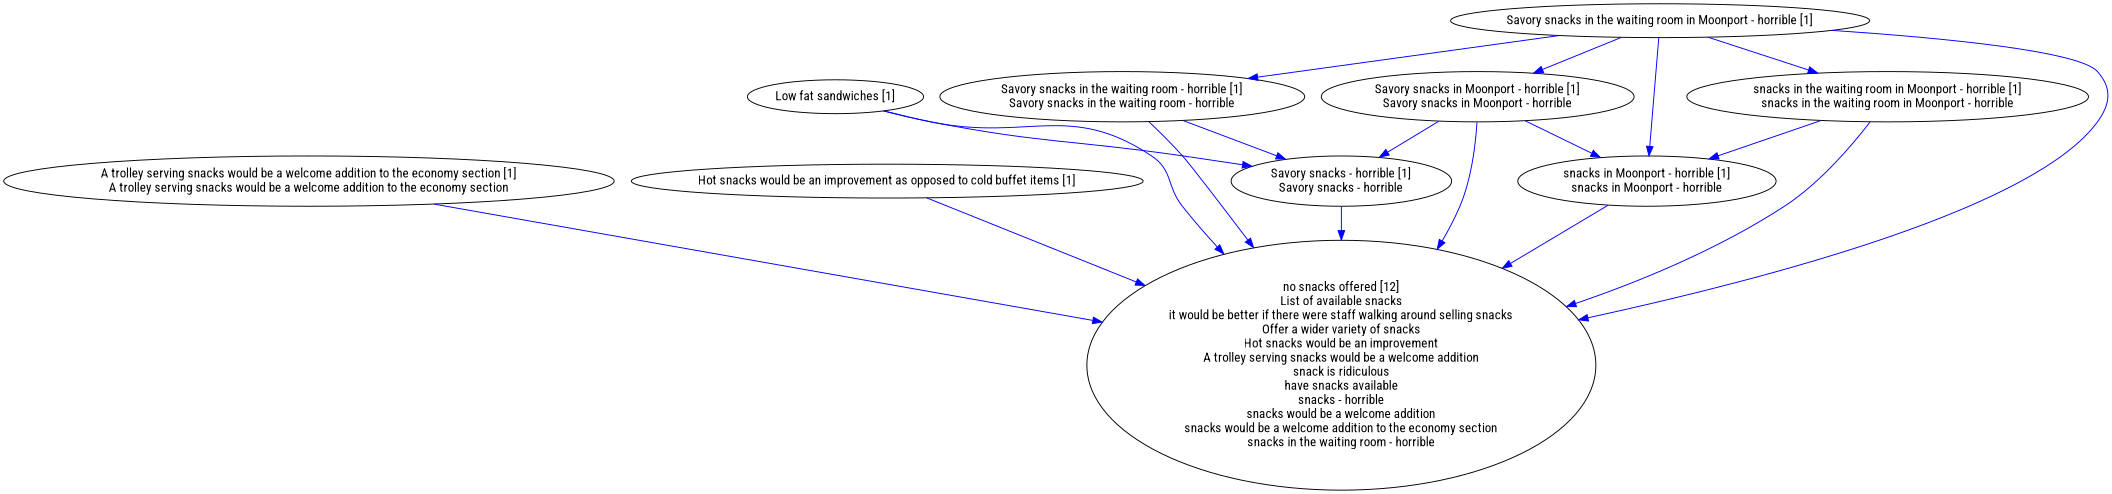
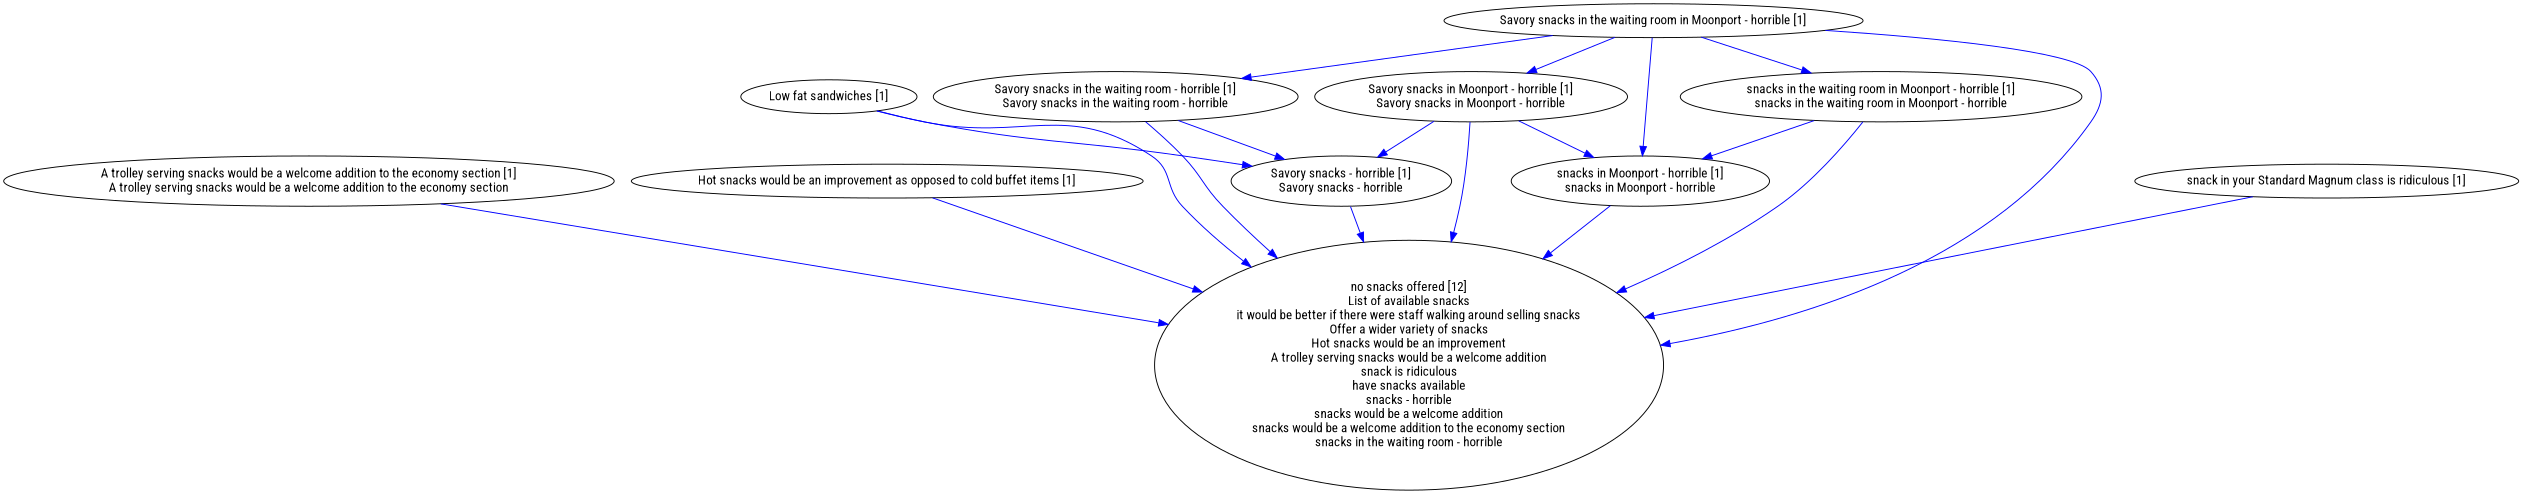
none -> (2327, 181)
